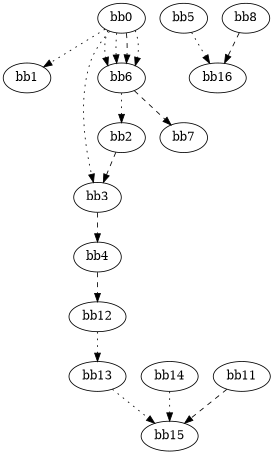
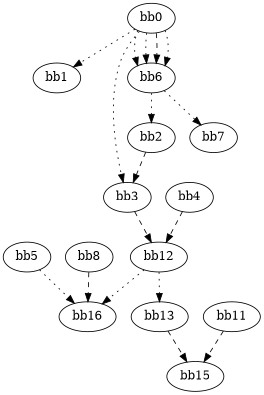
(150, 105) -> (180, 105)
(98, 223) -> (141, 223)
none -> (127, 284)
(170, 376) -> none
(130, 404) -> (175, 343)
